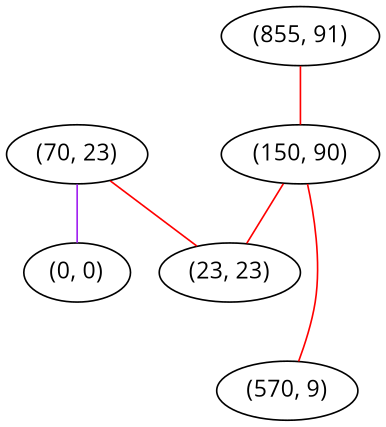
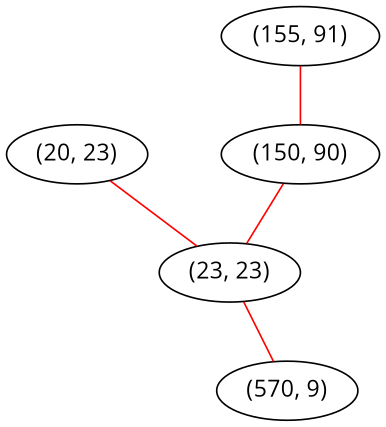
(300, 36) -> (300, 36)
(77, 154) -> (77, 154)
(77, 273) -> none
(317, 274) -> (259, 332)
